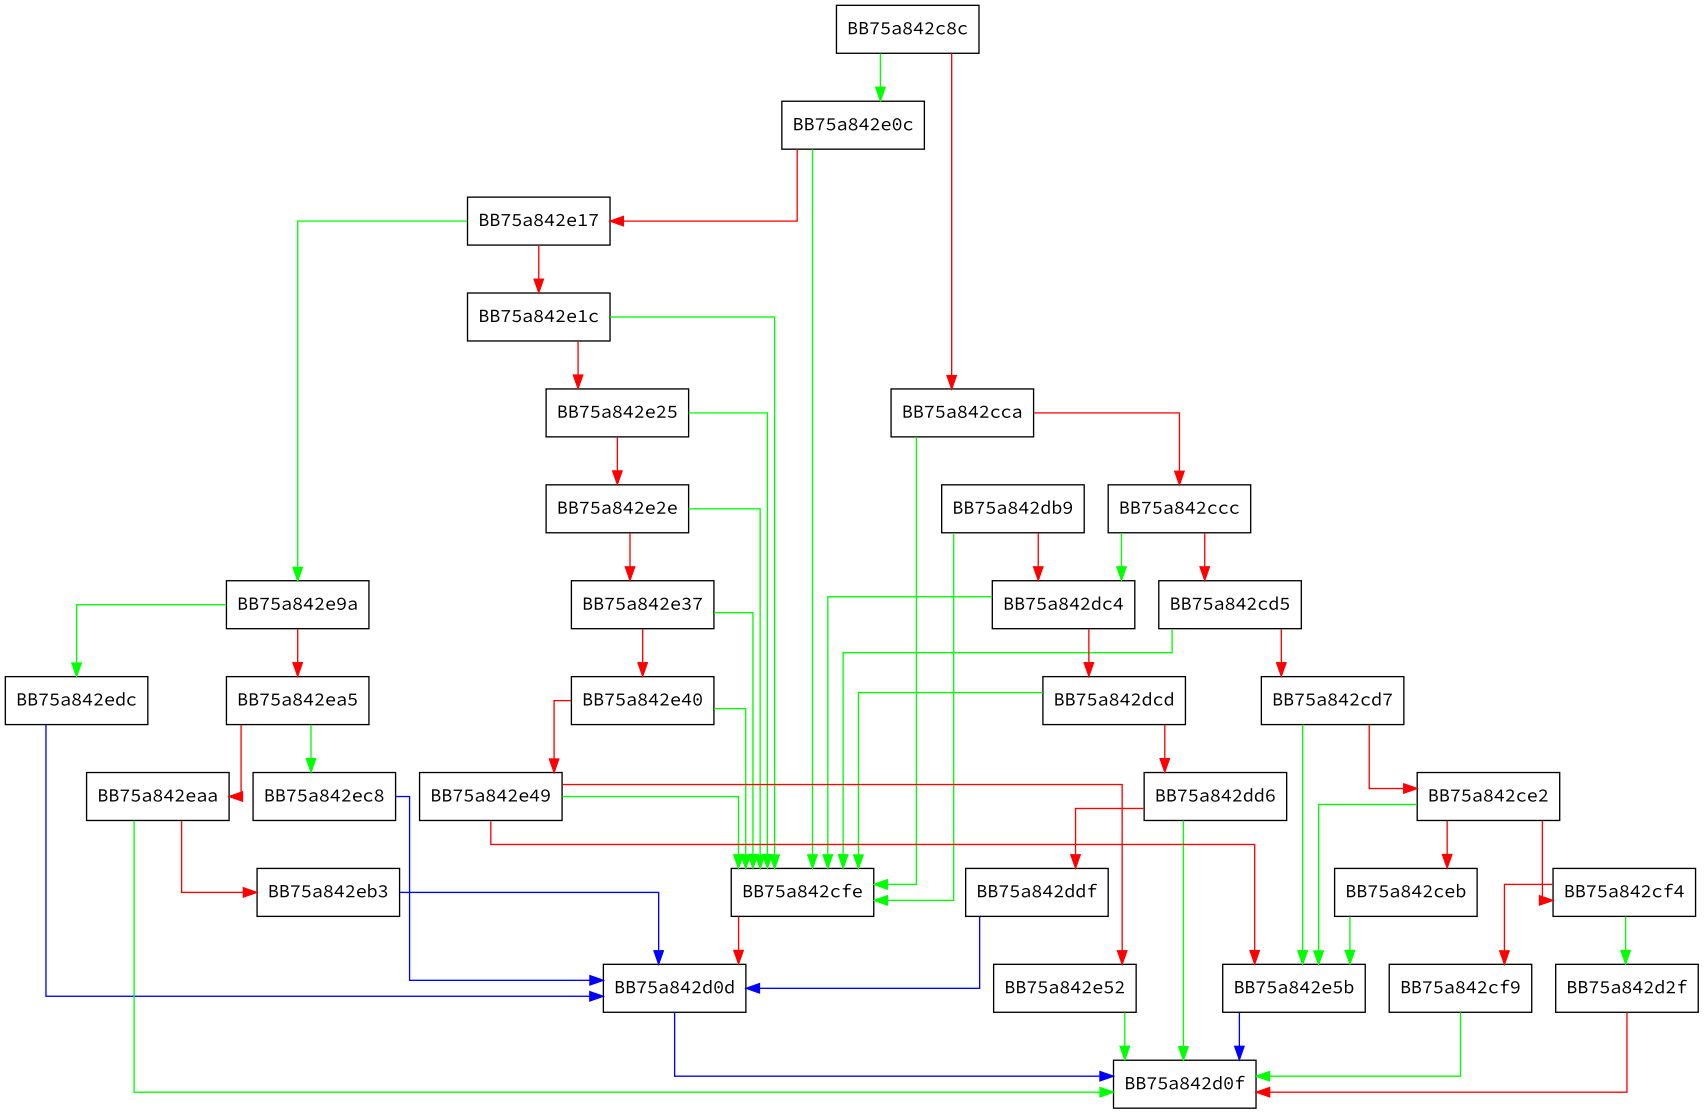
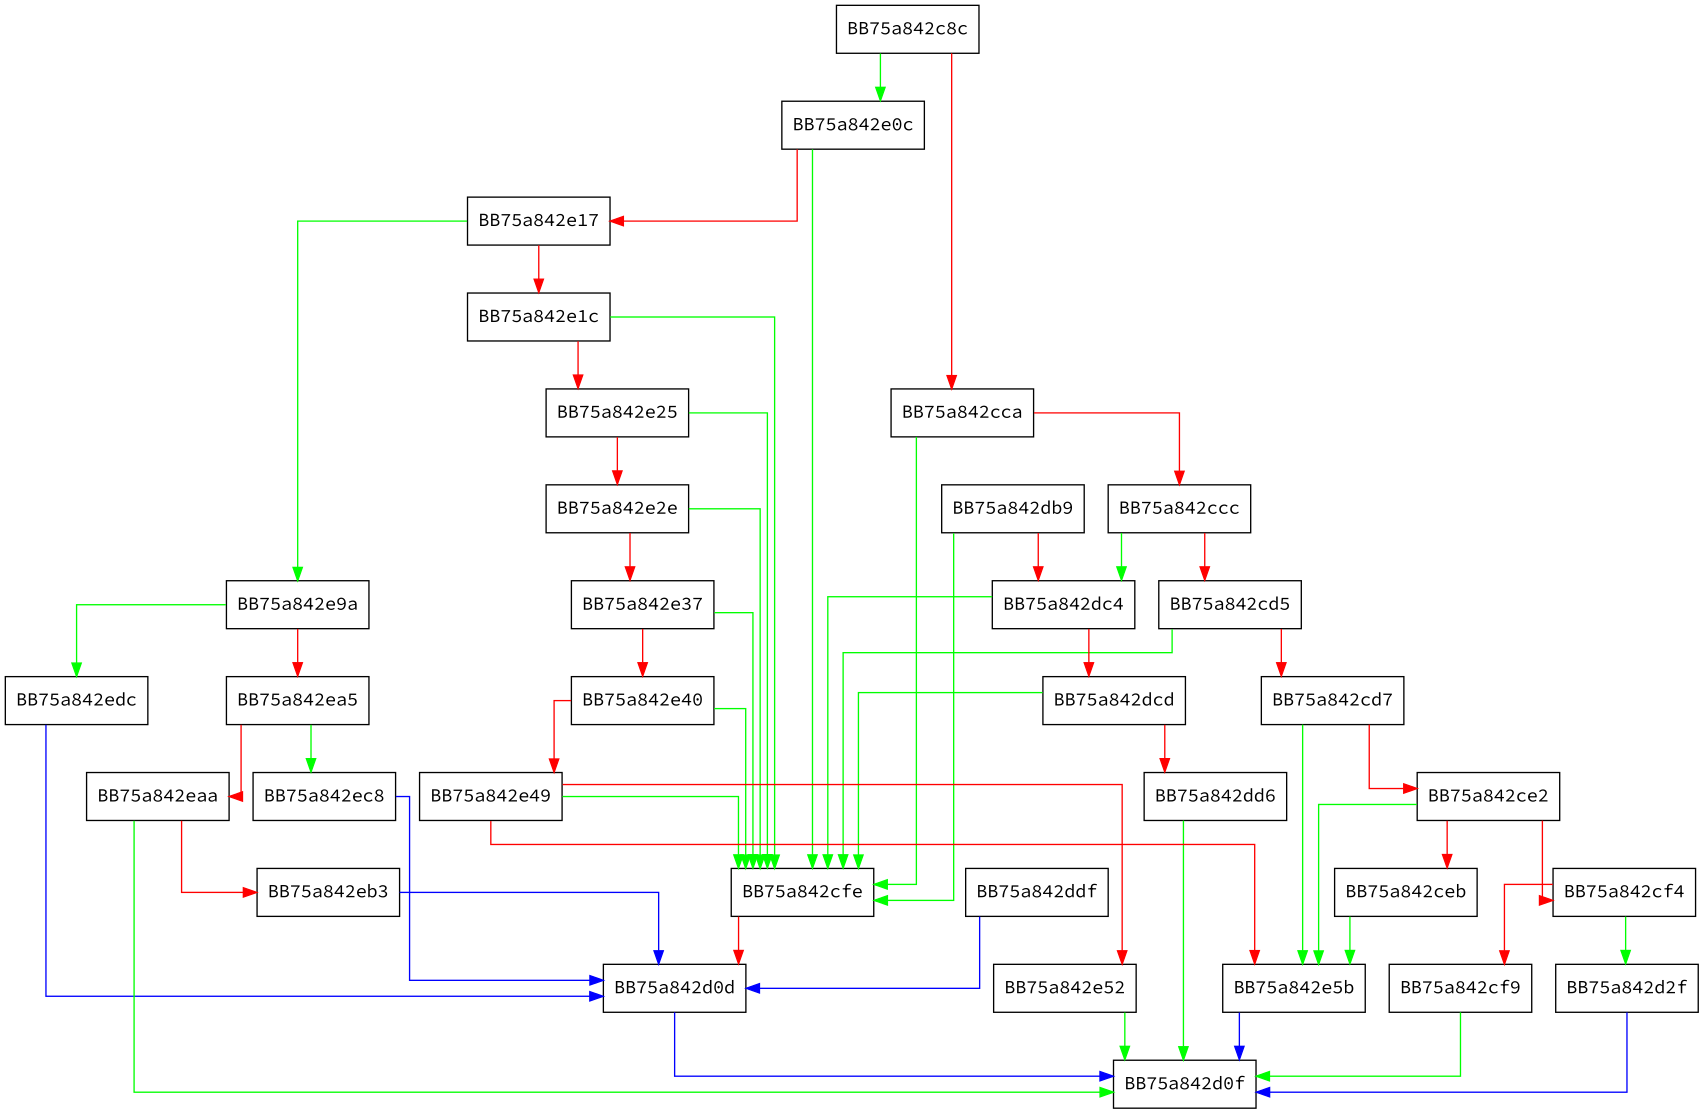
(1087, 808) -> none
(1488, 1092) -> (1488, 1092)
